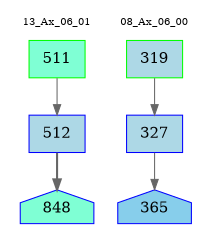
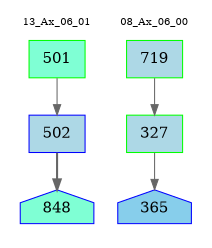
(57, 59) -> (57, 59)
(155, 59) -> (155, 59)
(57, 134) -> (57, 134)
(155, 134) -> (155, 134)
